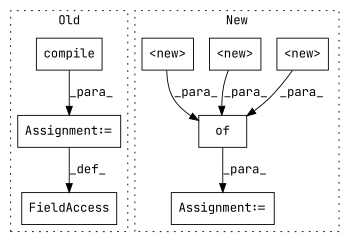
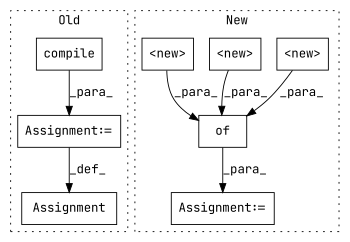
(69, 209) -> (69, 209)
